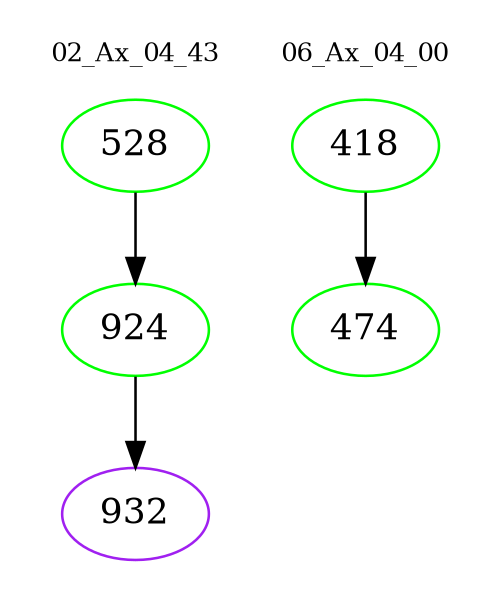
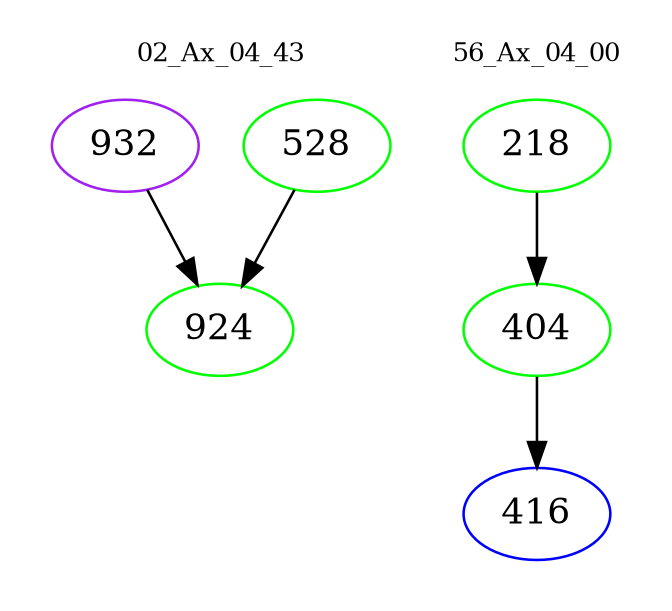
(366, 55) -> (537, 55)
(366, 146) -> (537, 146)
(366, 330) -> (537, 330)
(136, 409) -> (166, 226)
none -> (537, 514)
